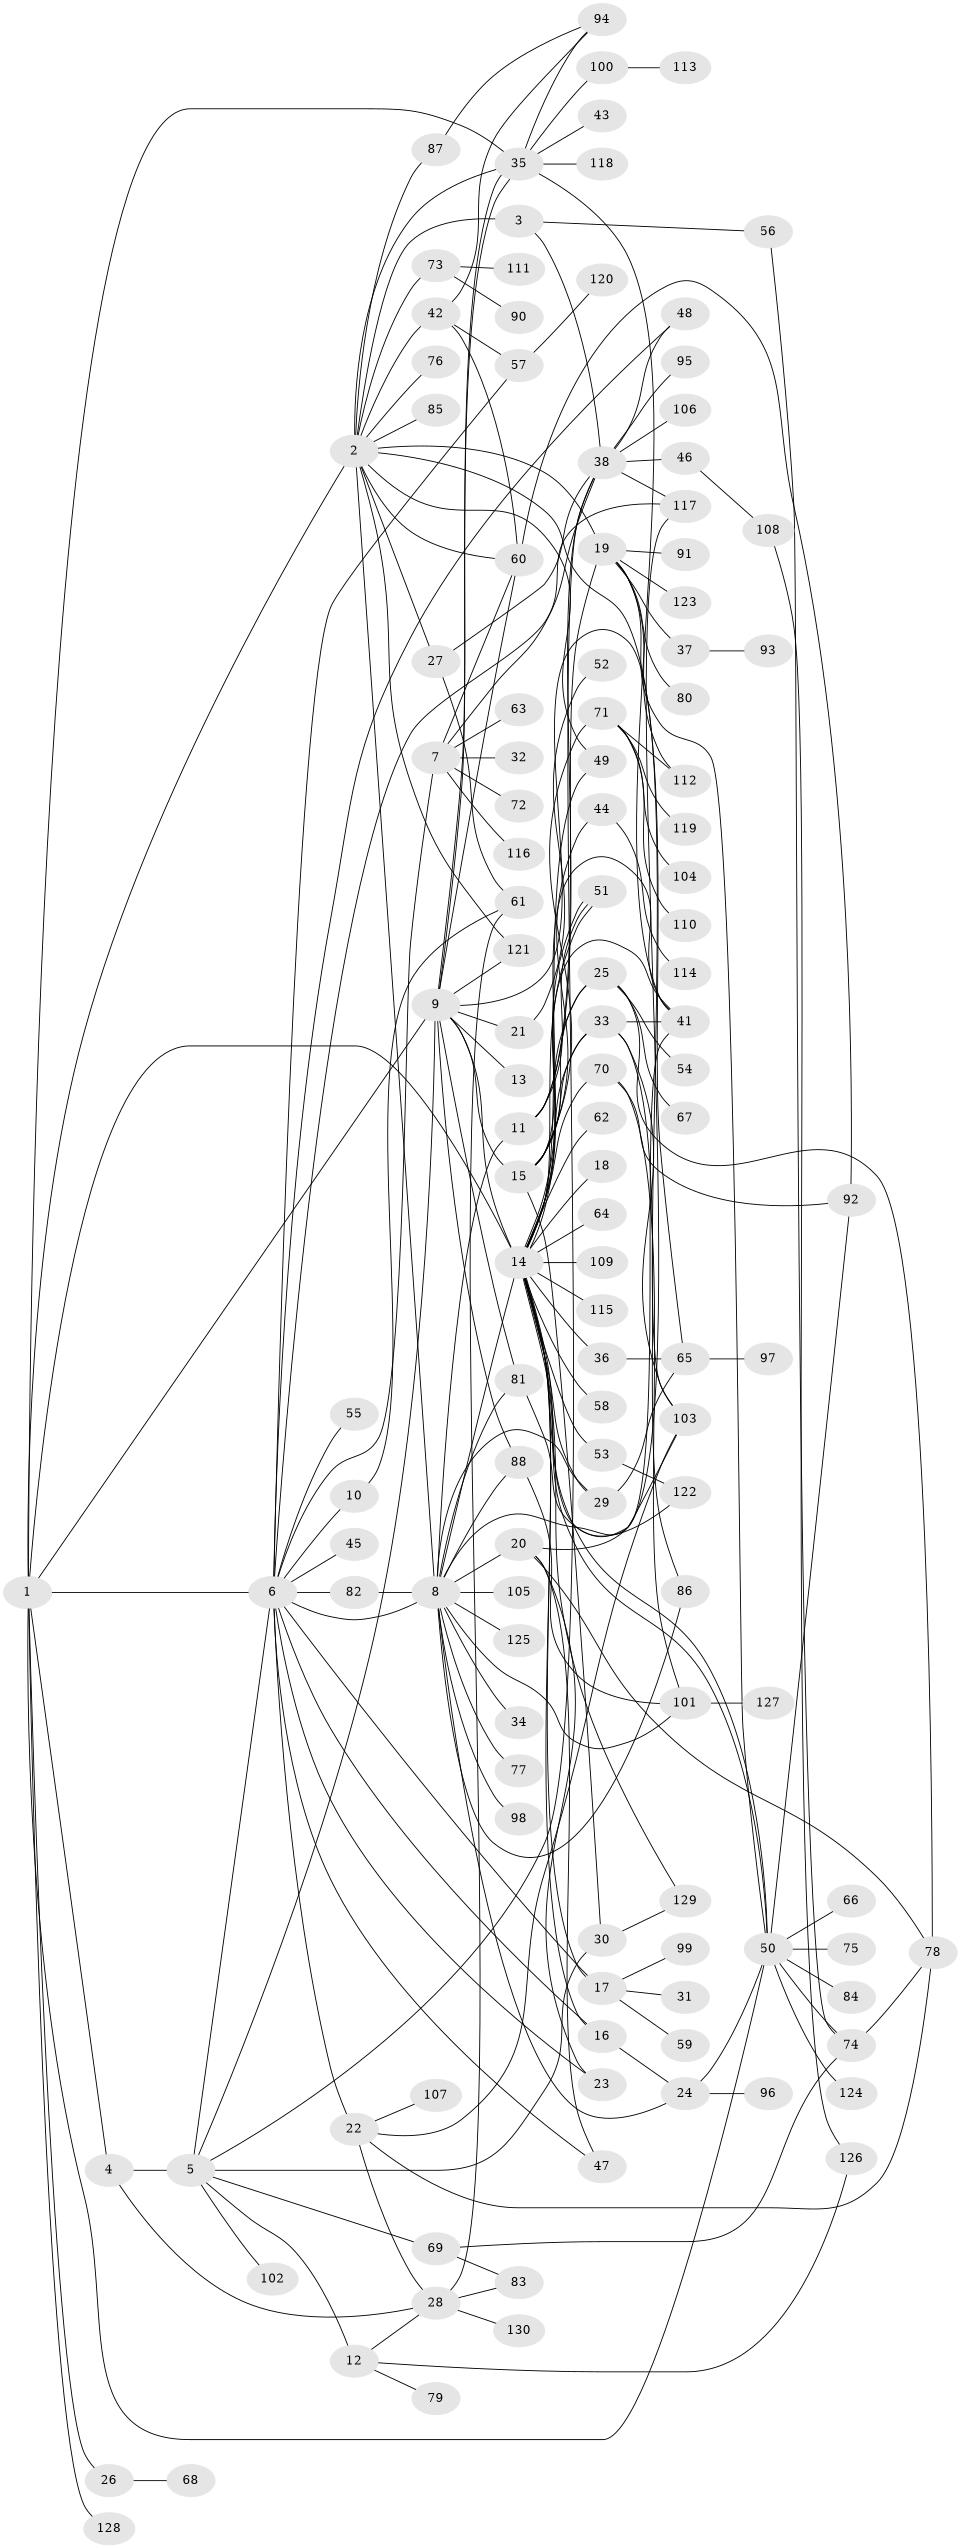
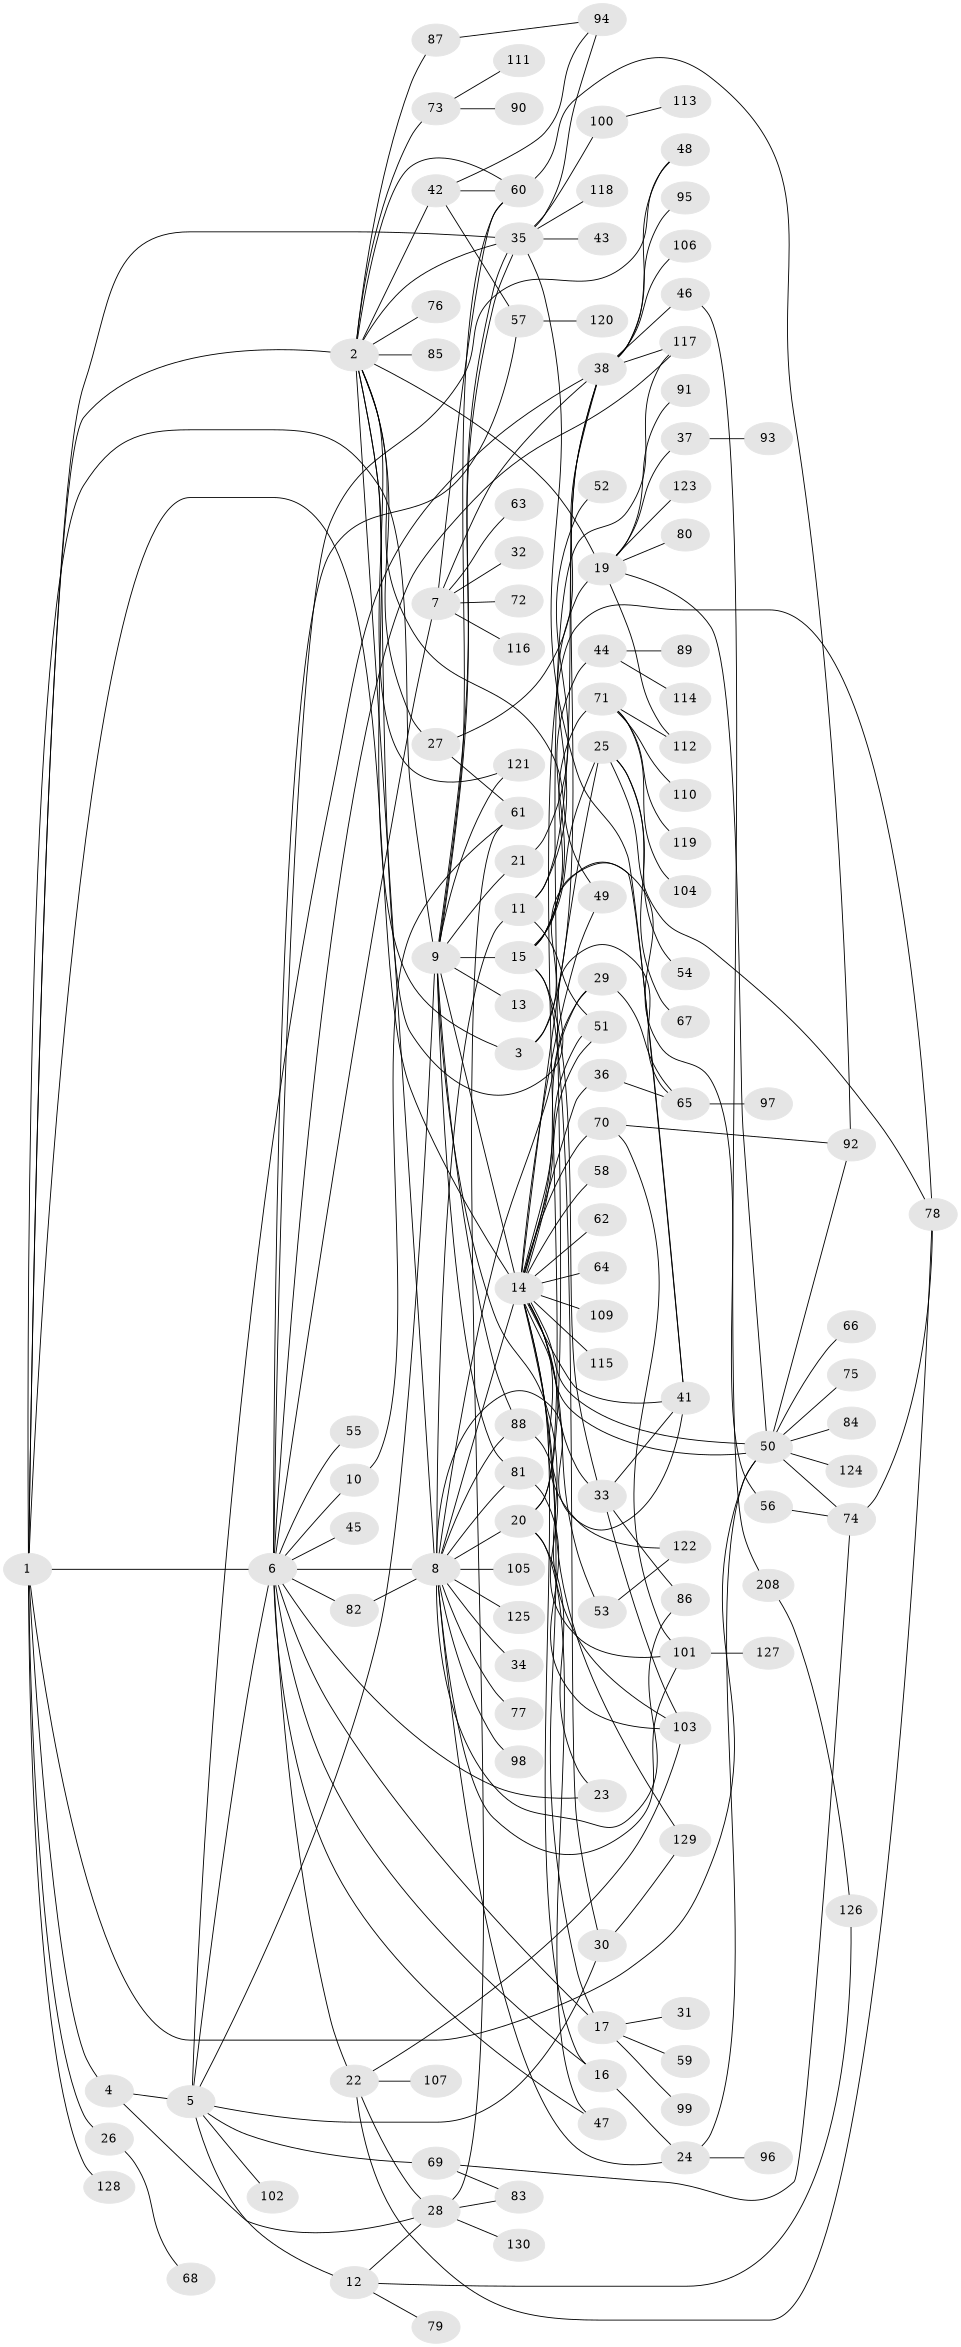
(768, 531) -> (768, 1585)
none -> (685, 651)
(602, 1166) -> none
